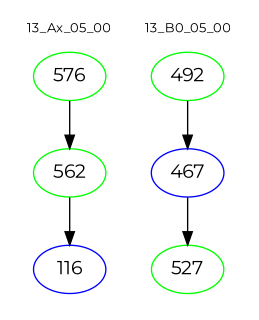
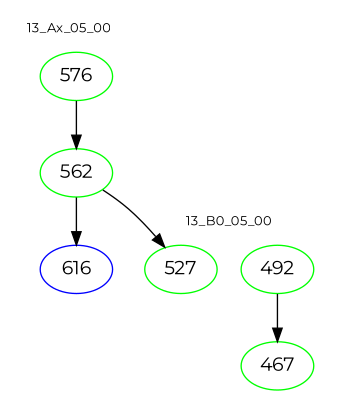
(188, 173) -> (277, 366)
(188, 215) -> (143, 222)
(70, 269) -> (76, 269)
